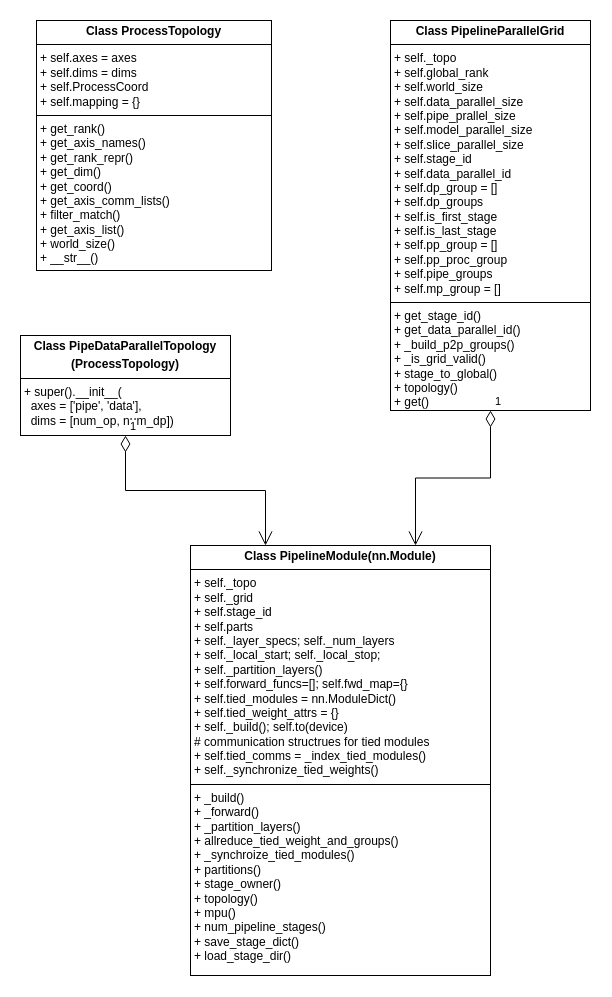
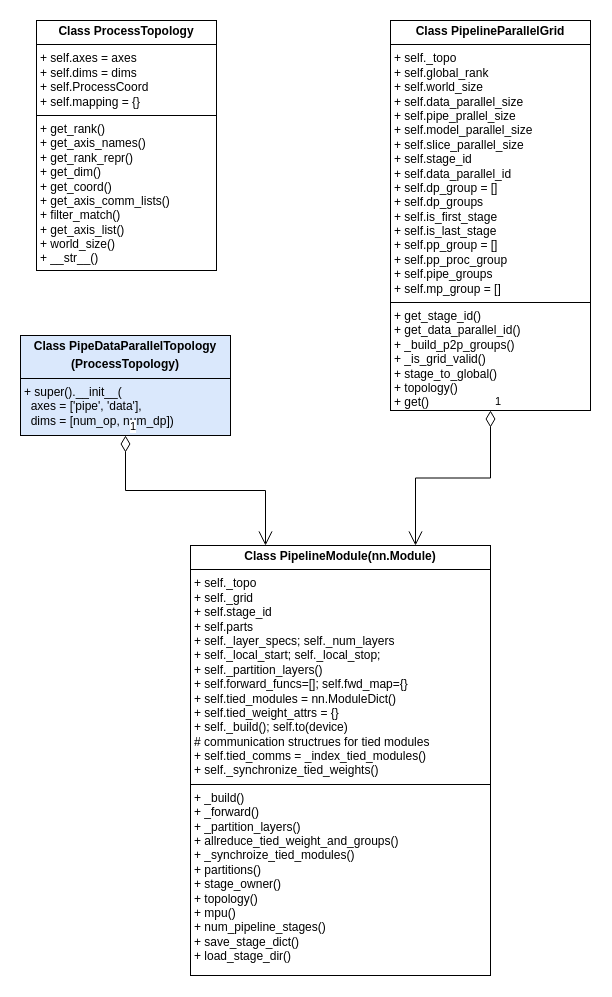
(154, 146) -> (127, 146)
(126, 386) -> (126, 386)
